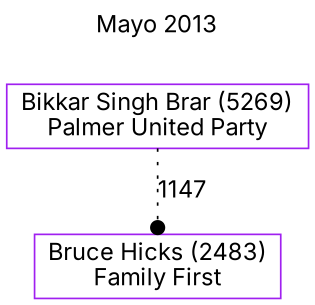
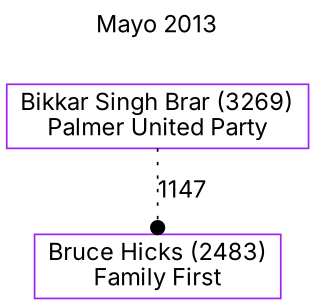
(158, 116) -> (158, 116)
